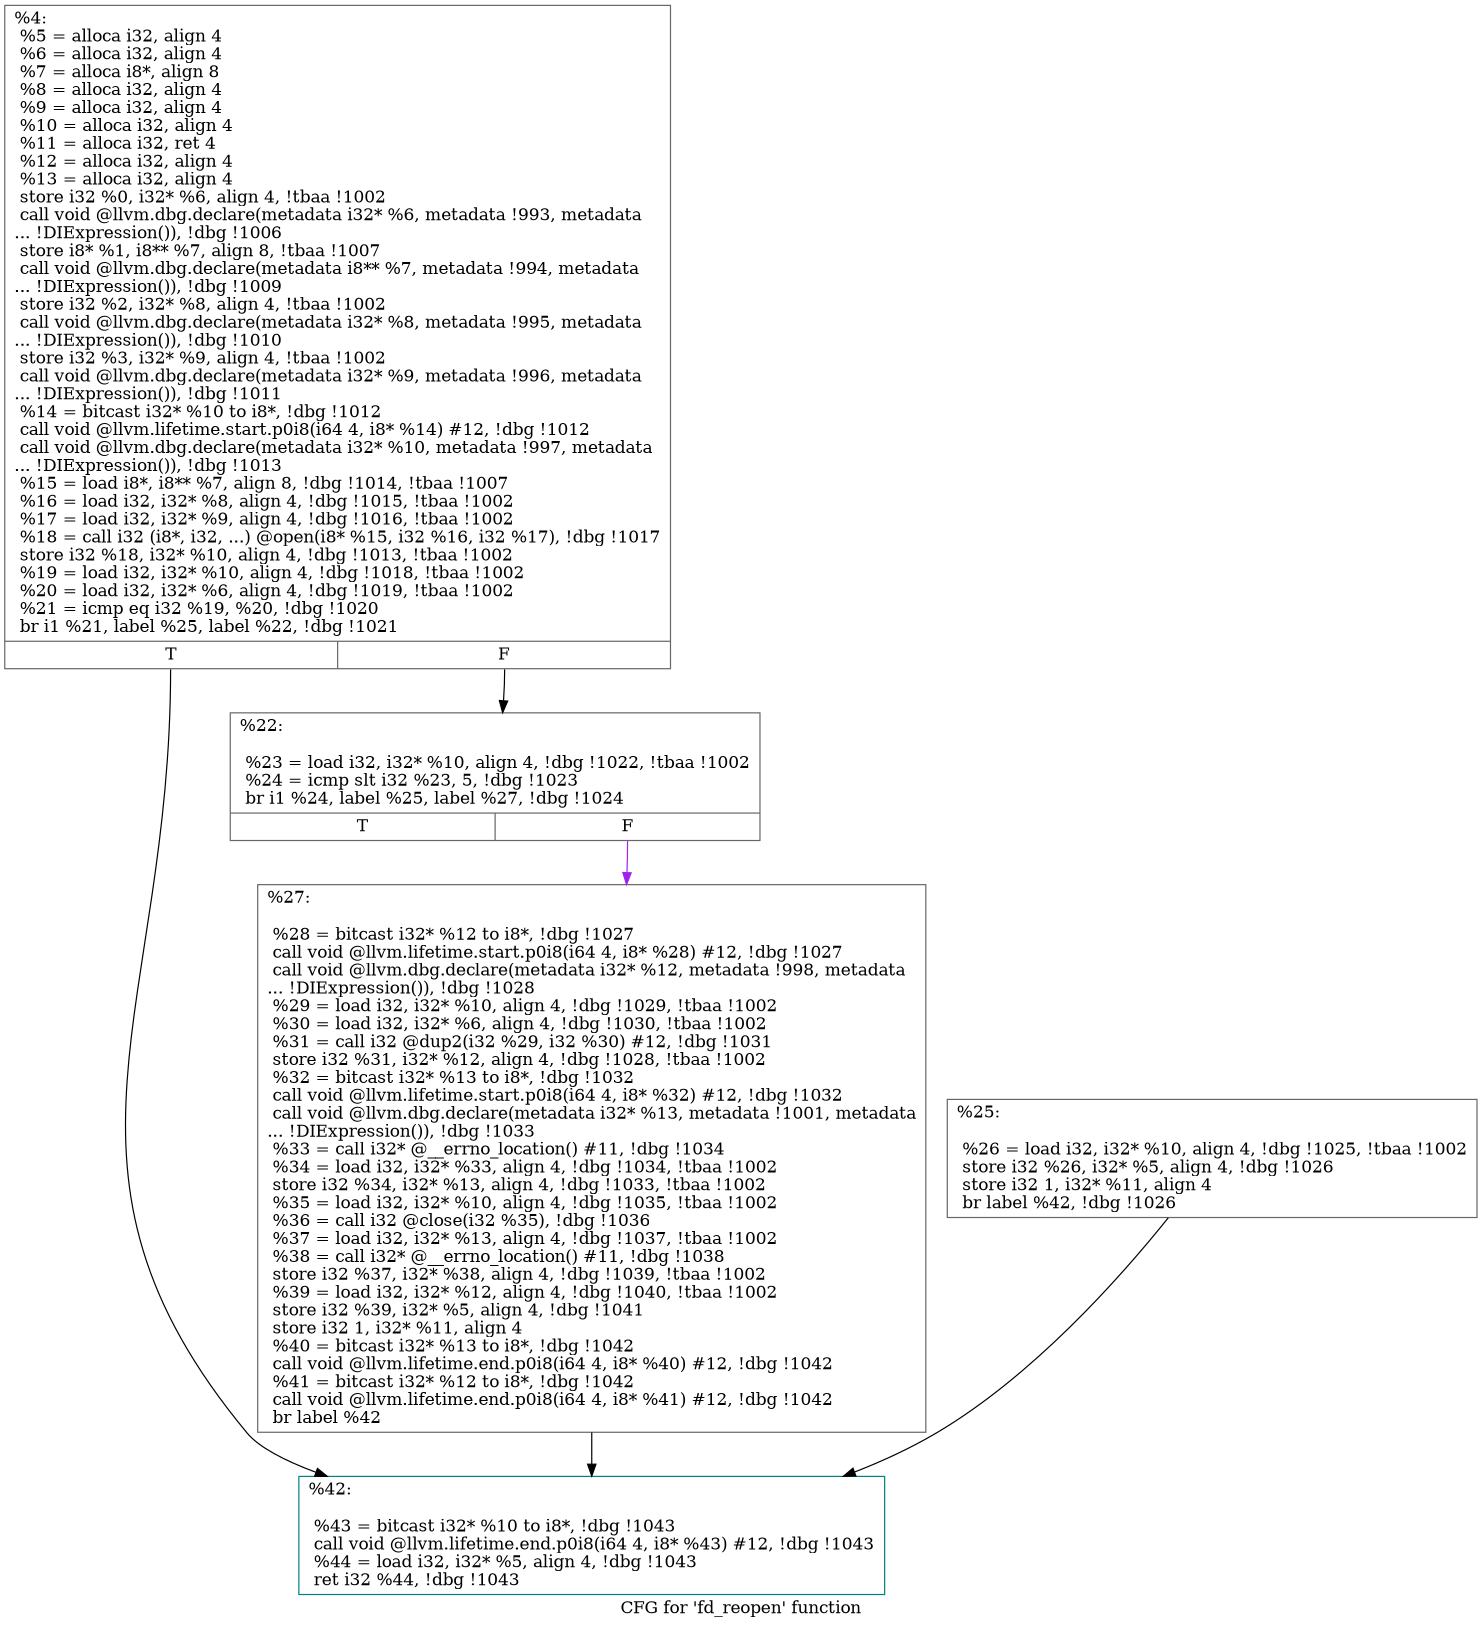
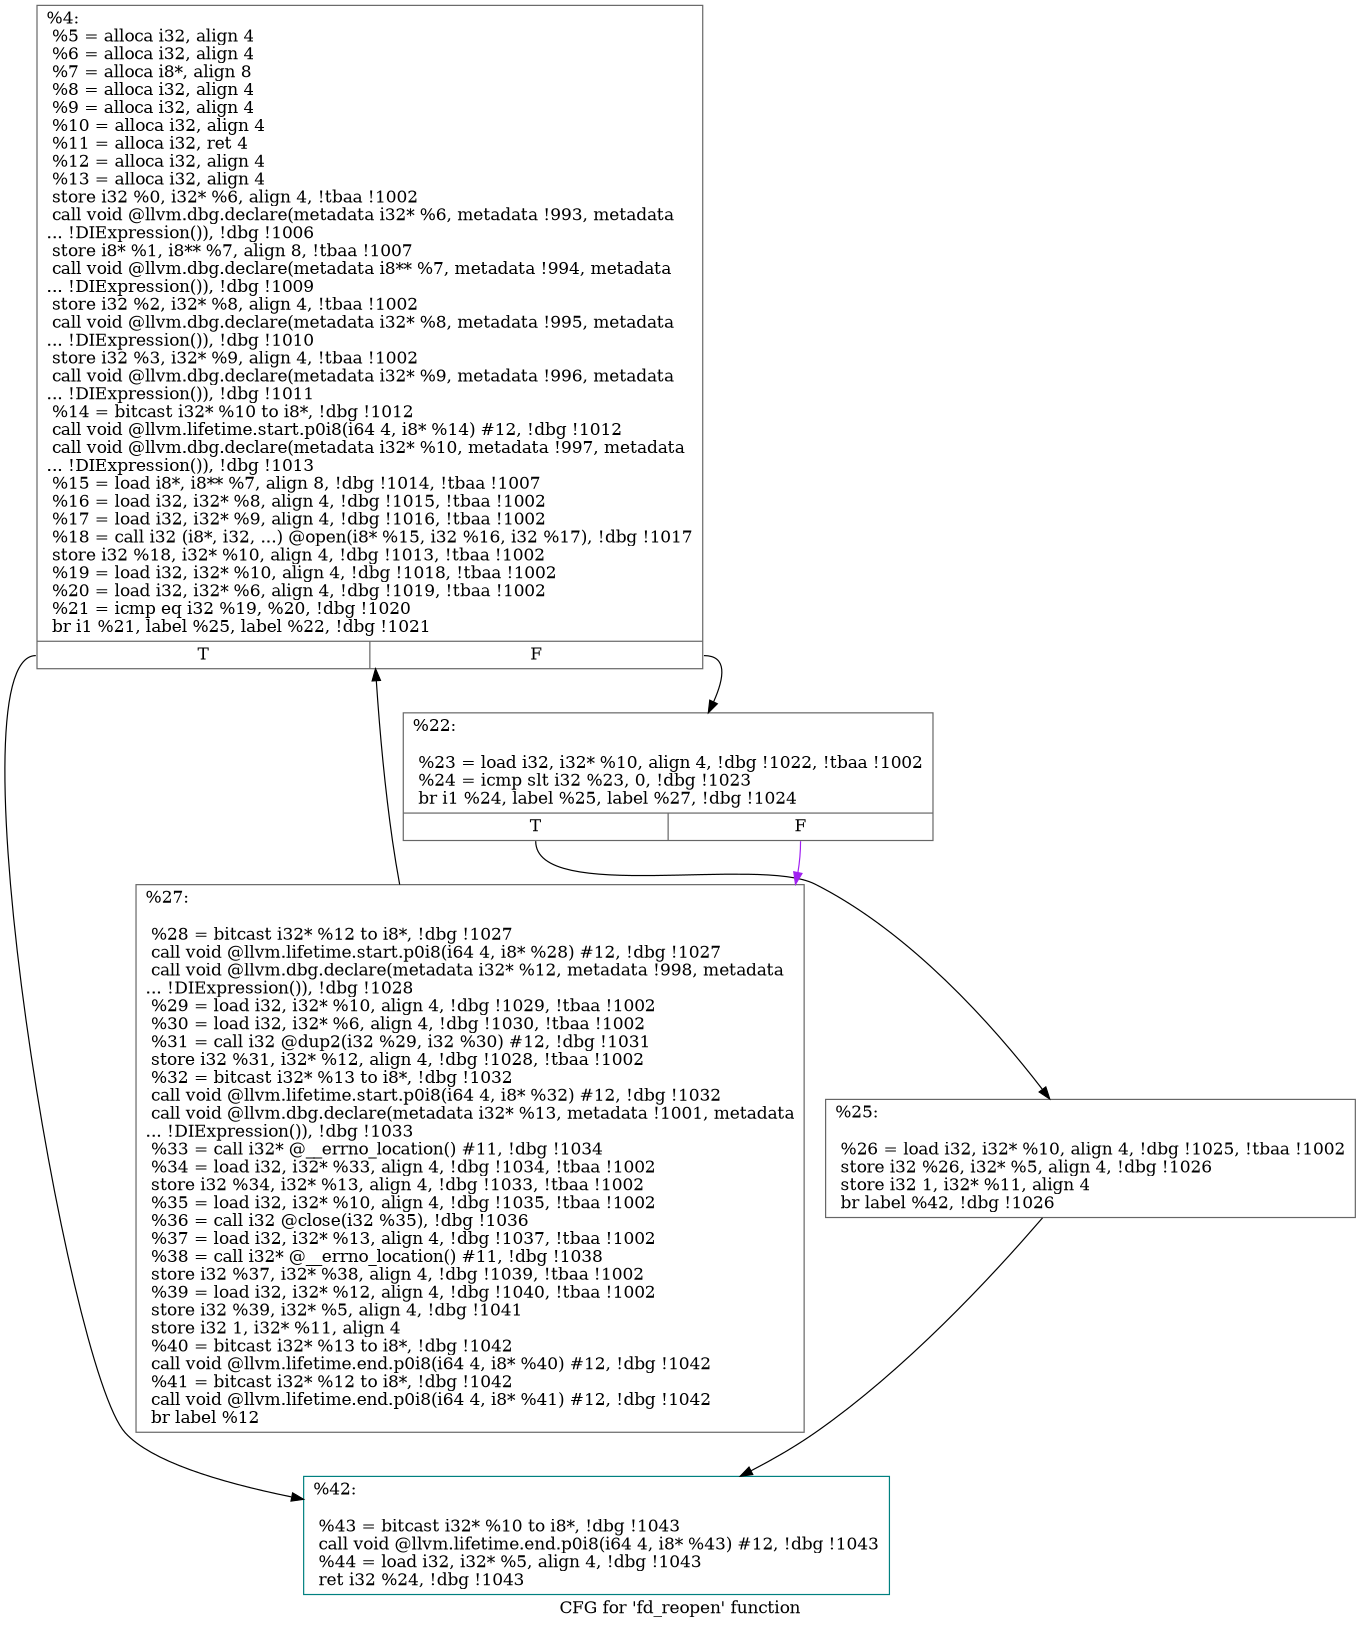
(409, 781) -> (582, 781)
none -> (821, 888)
(325, 1418) -> (203, 1418)
(592, 1448) -> (385, 783)
(415, 1580) -> (419, 1580)
